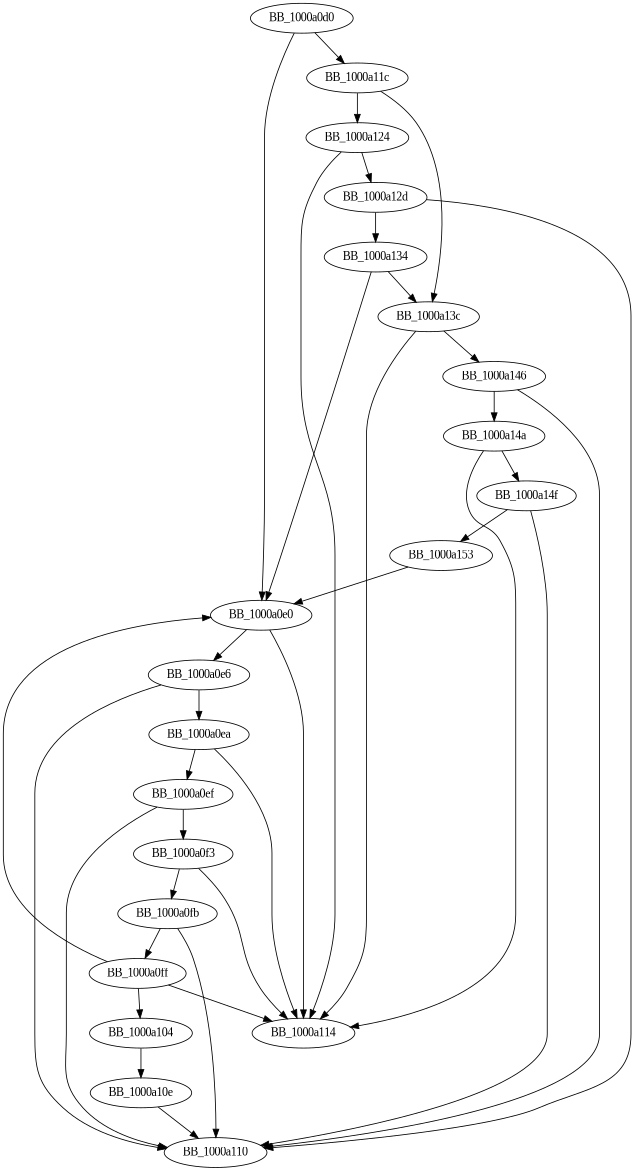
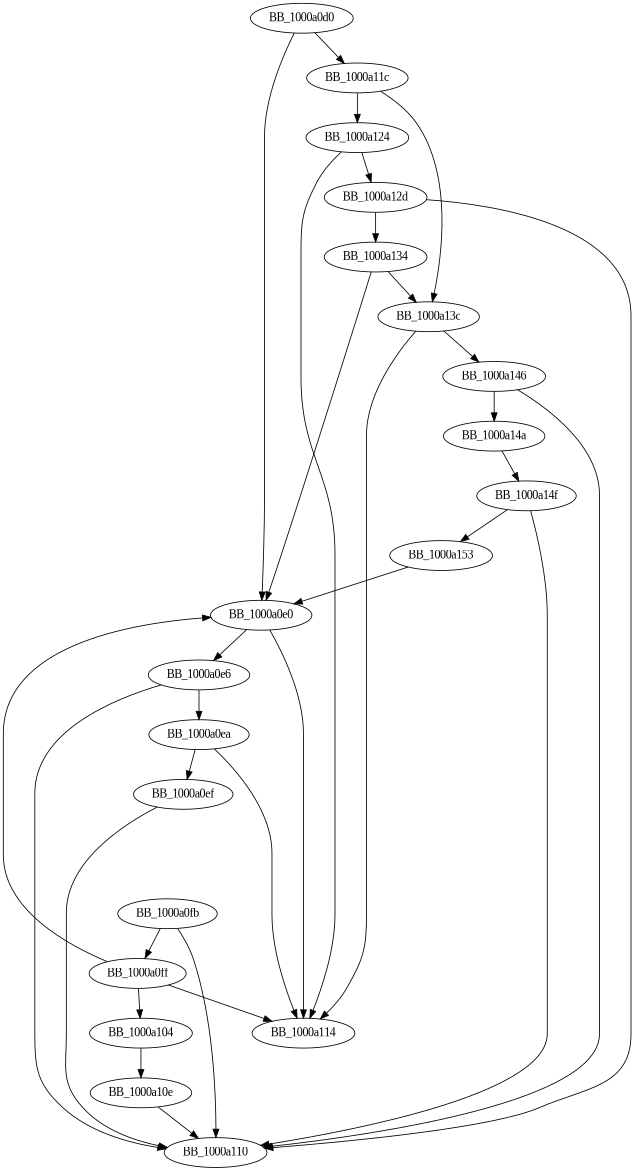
(516, 776) -> none
(183, 854) -> none
